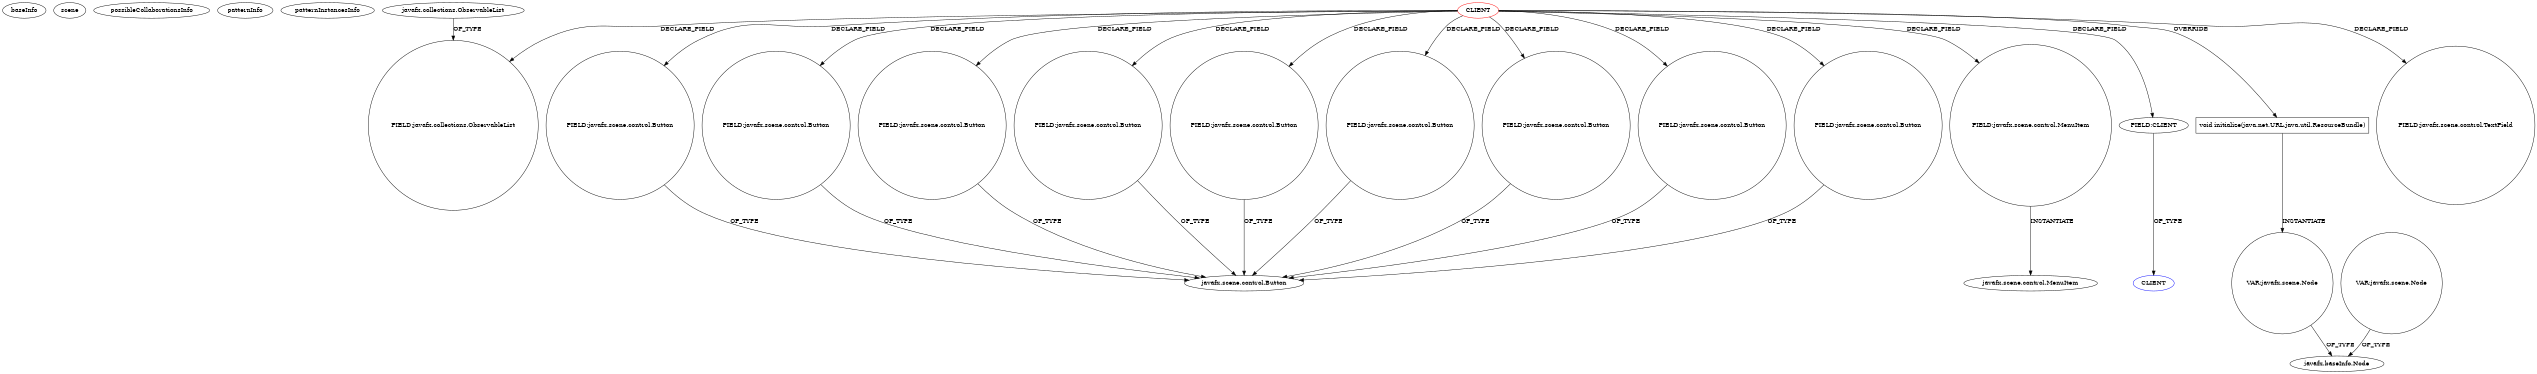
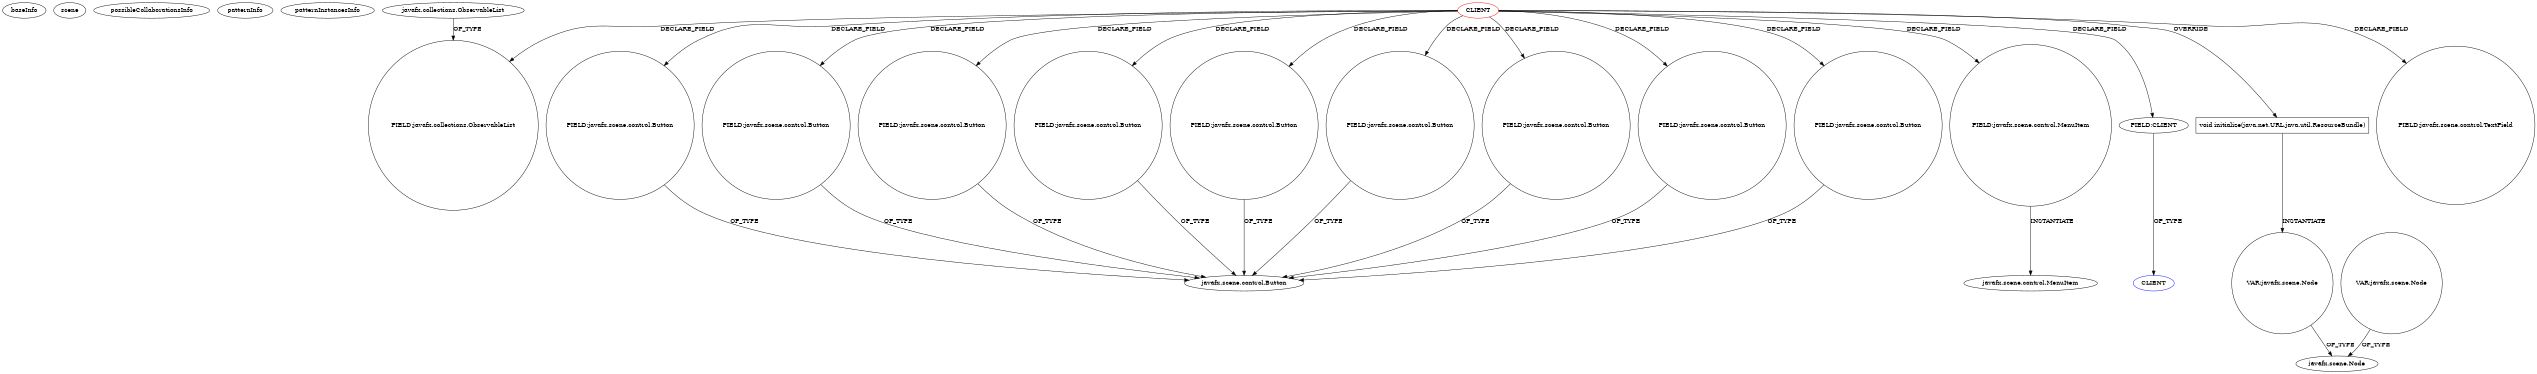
(2337, 364) -> (2337, 364)
